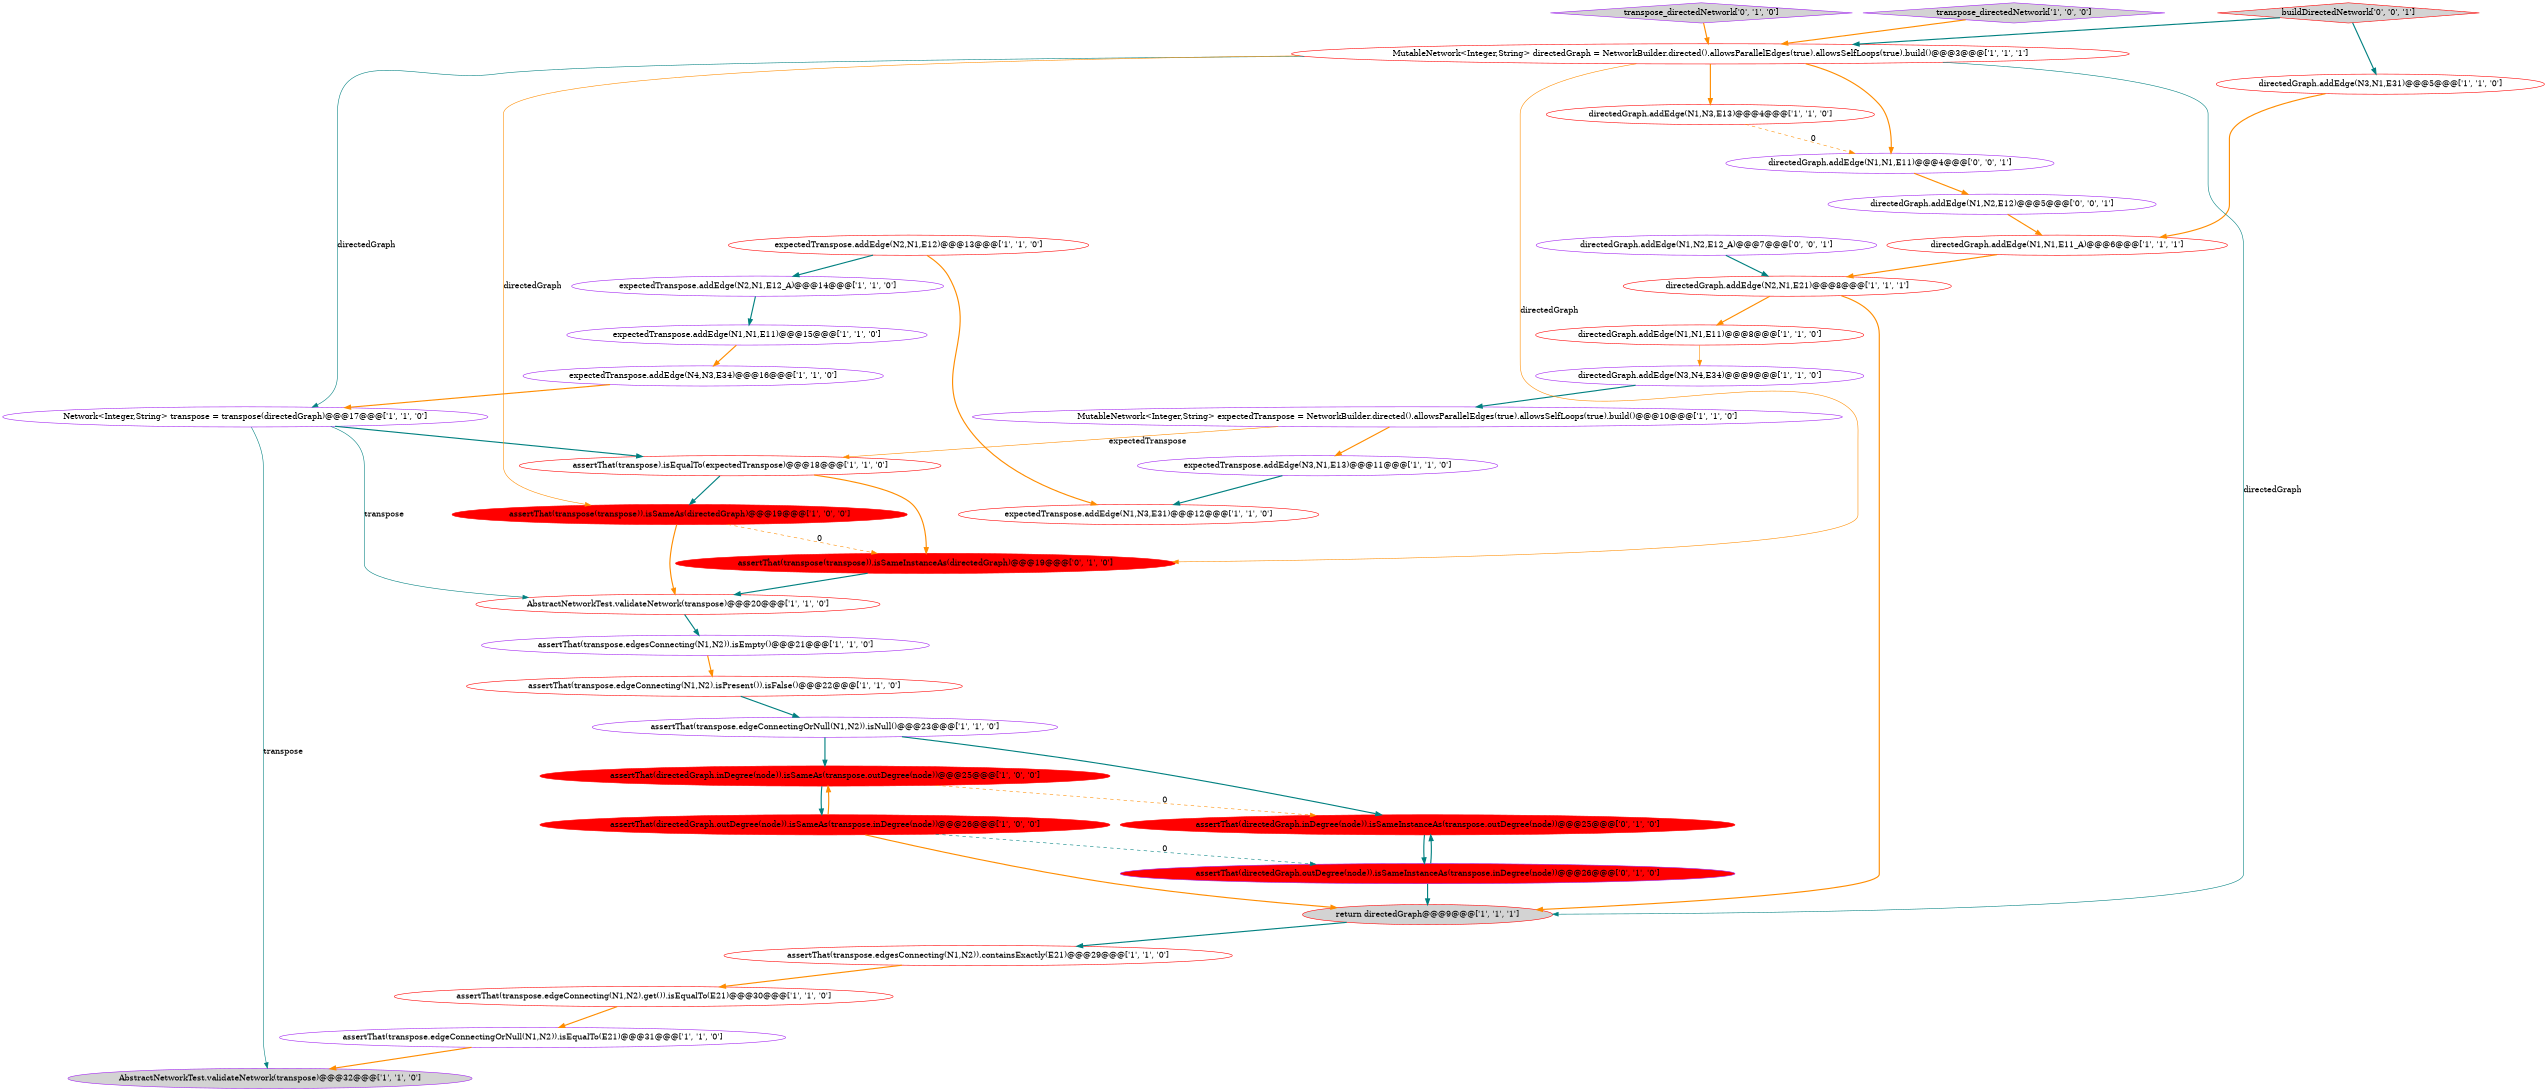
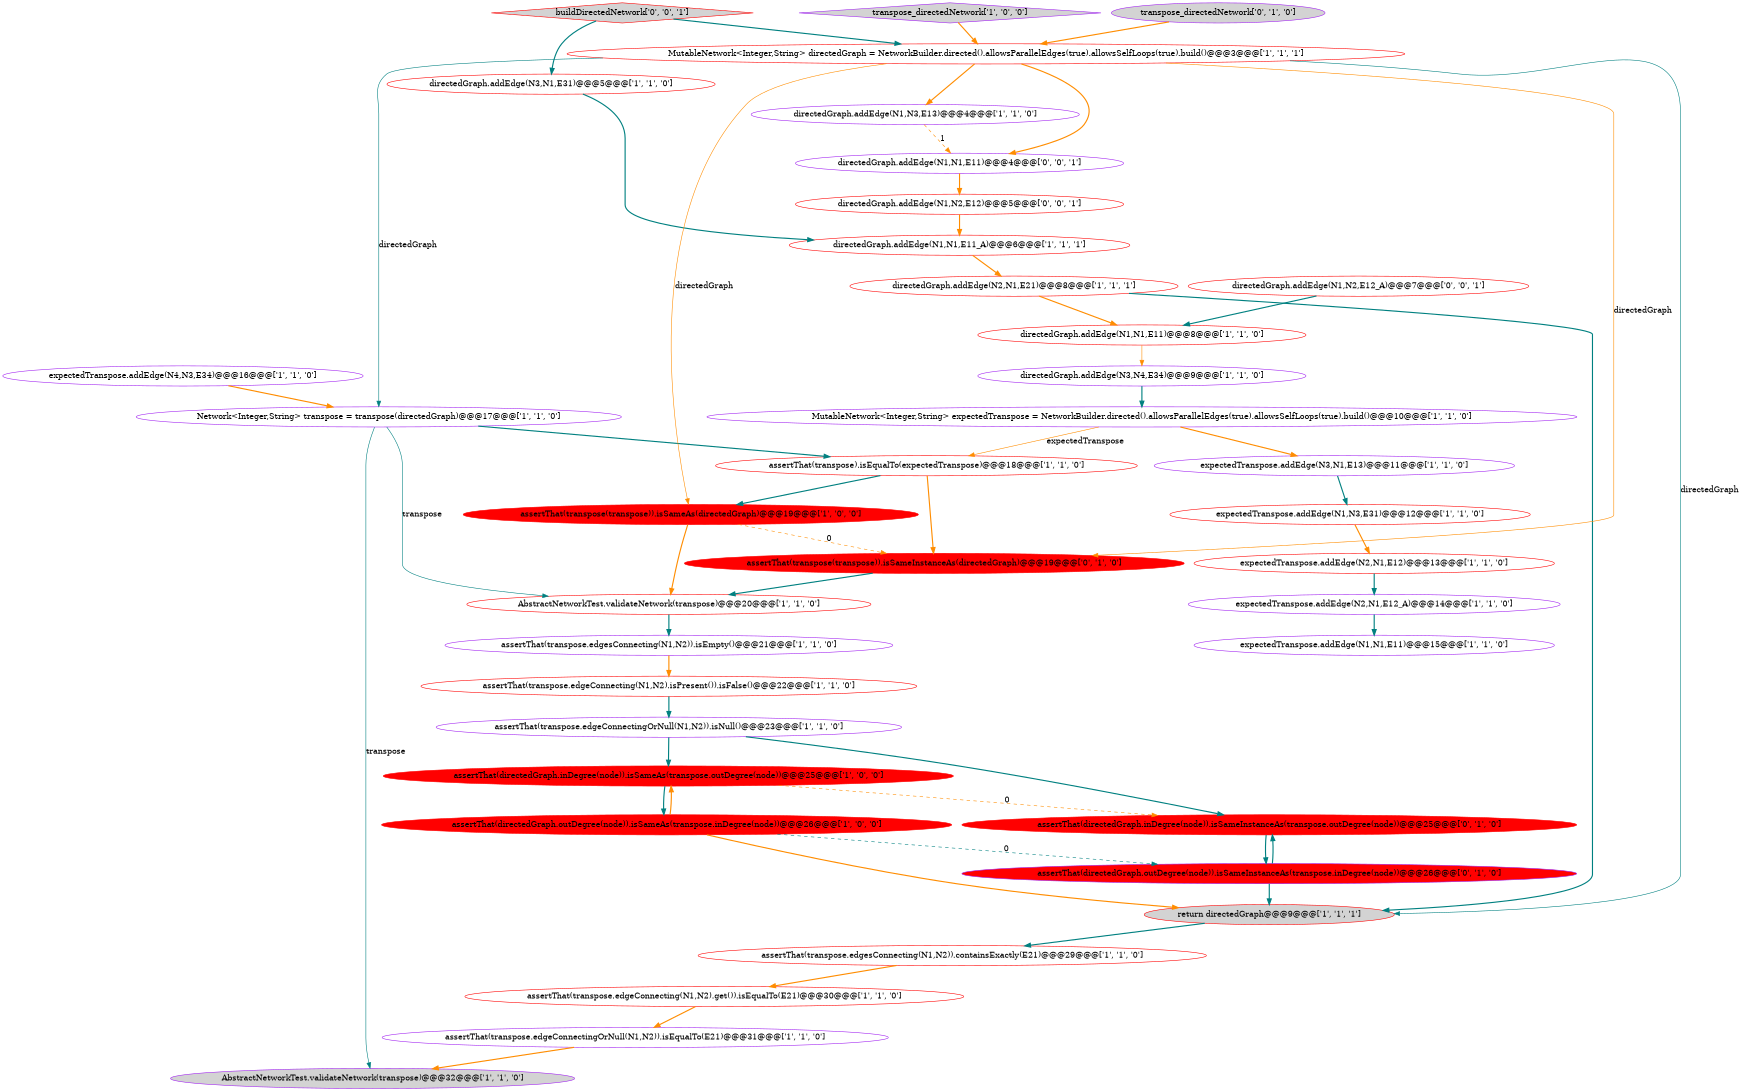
(1701, 13) -> (1218, 13)
(1710, 114) -> (915, 114)
(1814, 139) -> (943, 139)
(2229, 154) -> (649, 220)
(1992, 204) -> (960, 204)
(1706, 245) -> (1359, 286)
(1744, 264) -> (1253, 310)
(727, 354) -> none
(958, 410) -> (1361, 536)
(1879, 745) -> (1592, 477)
